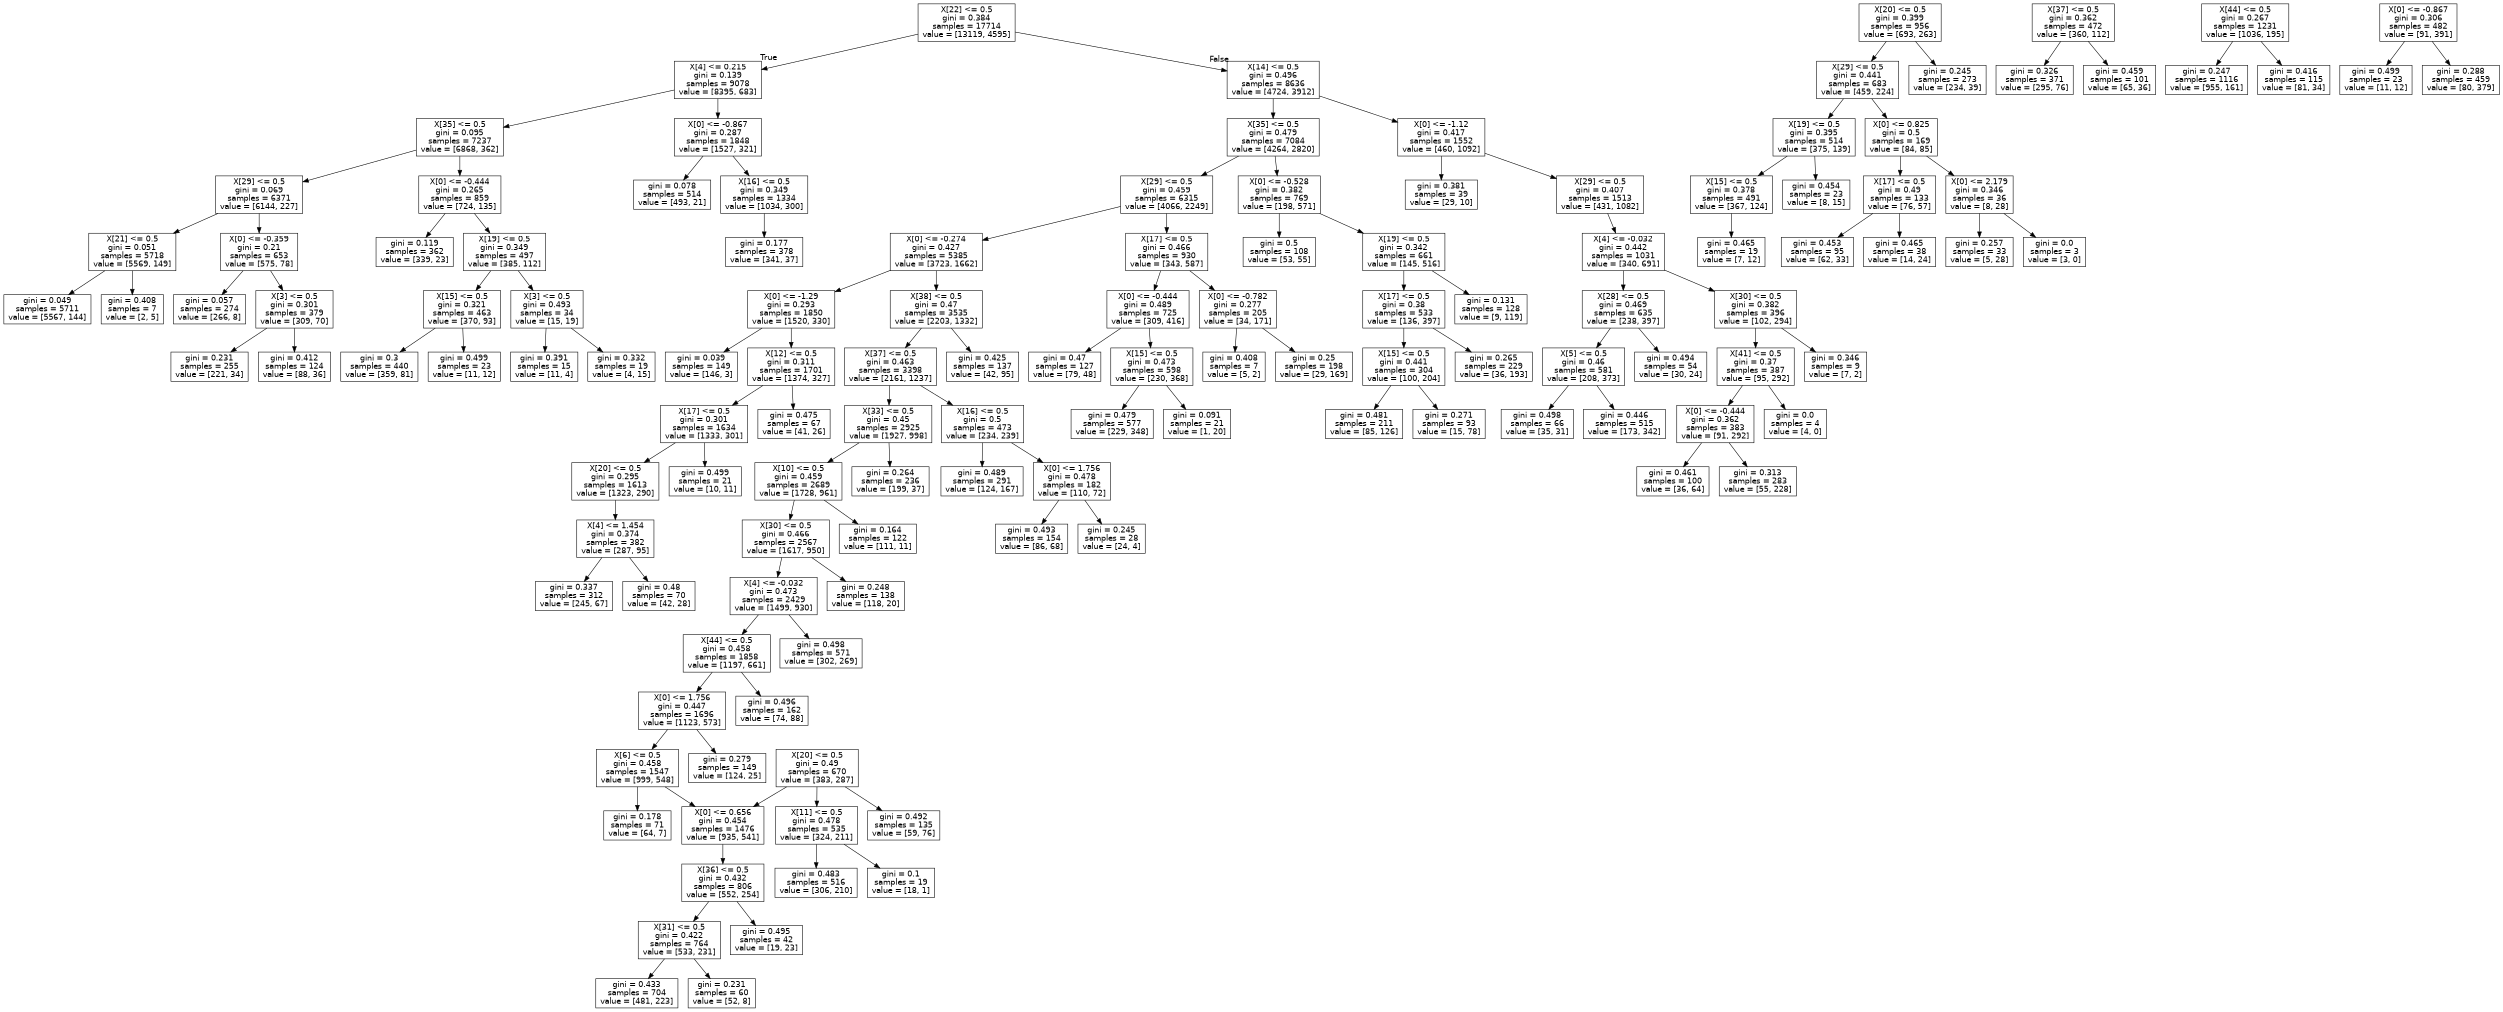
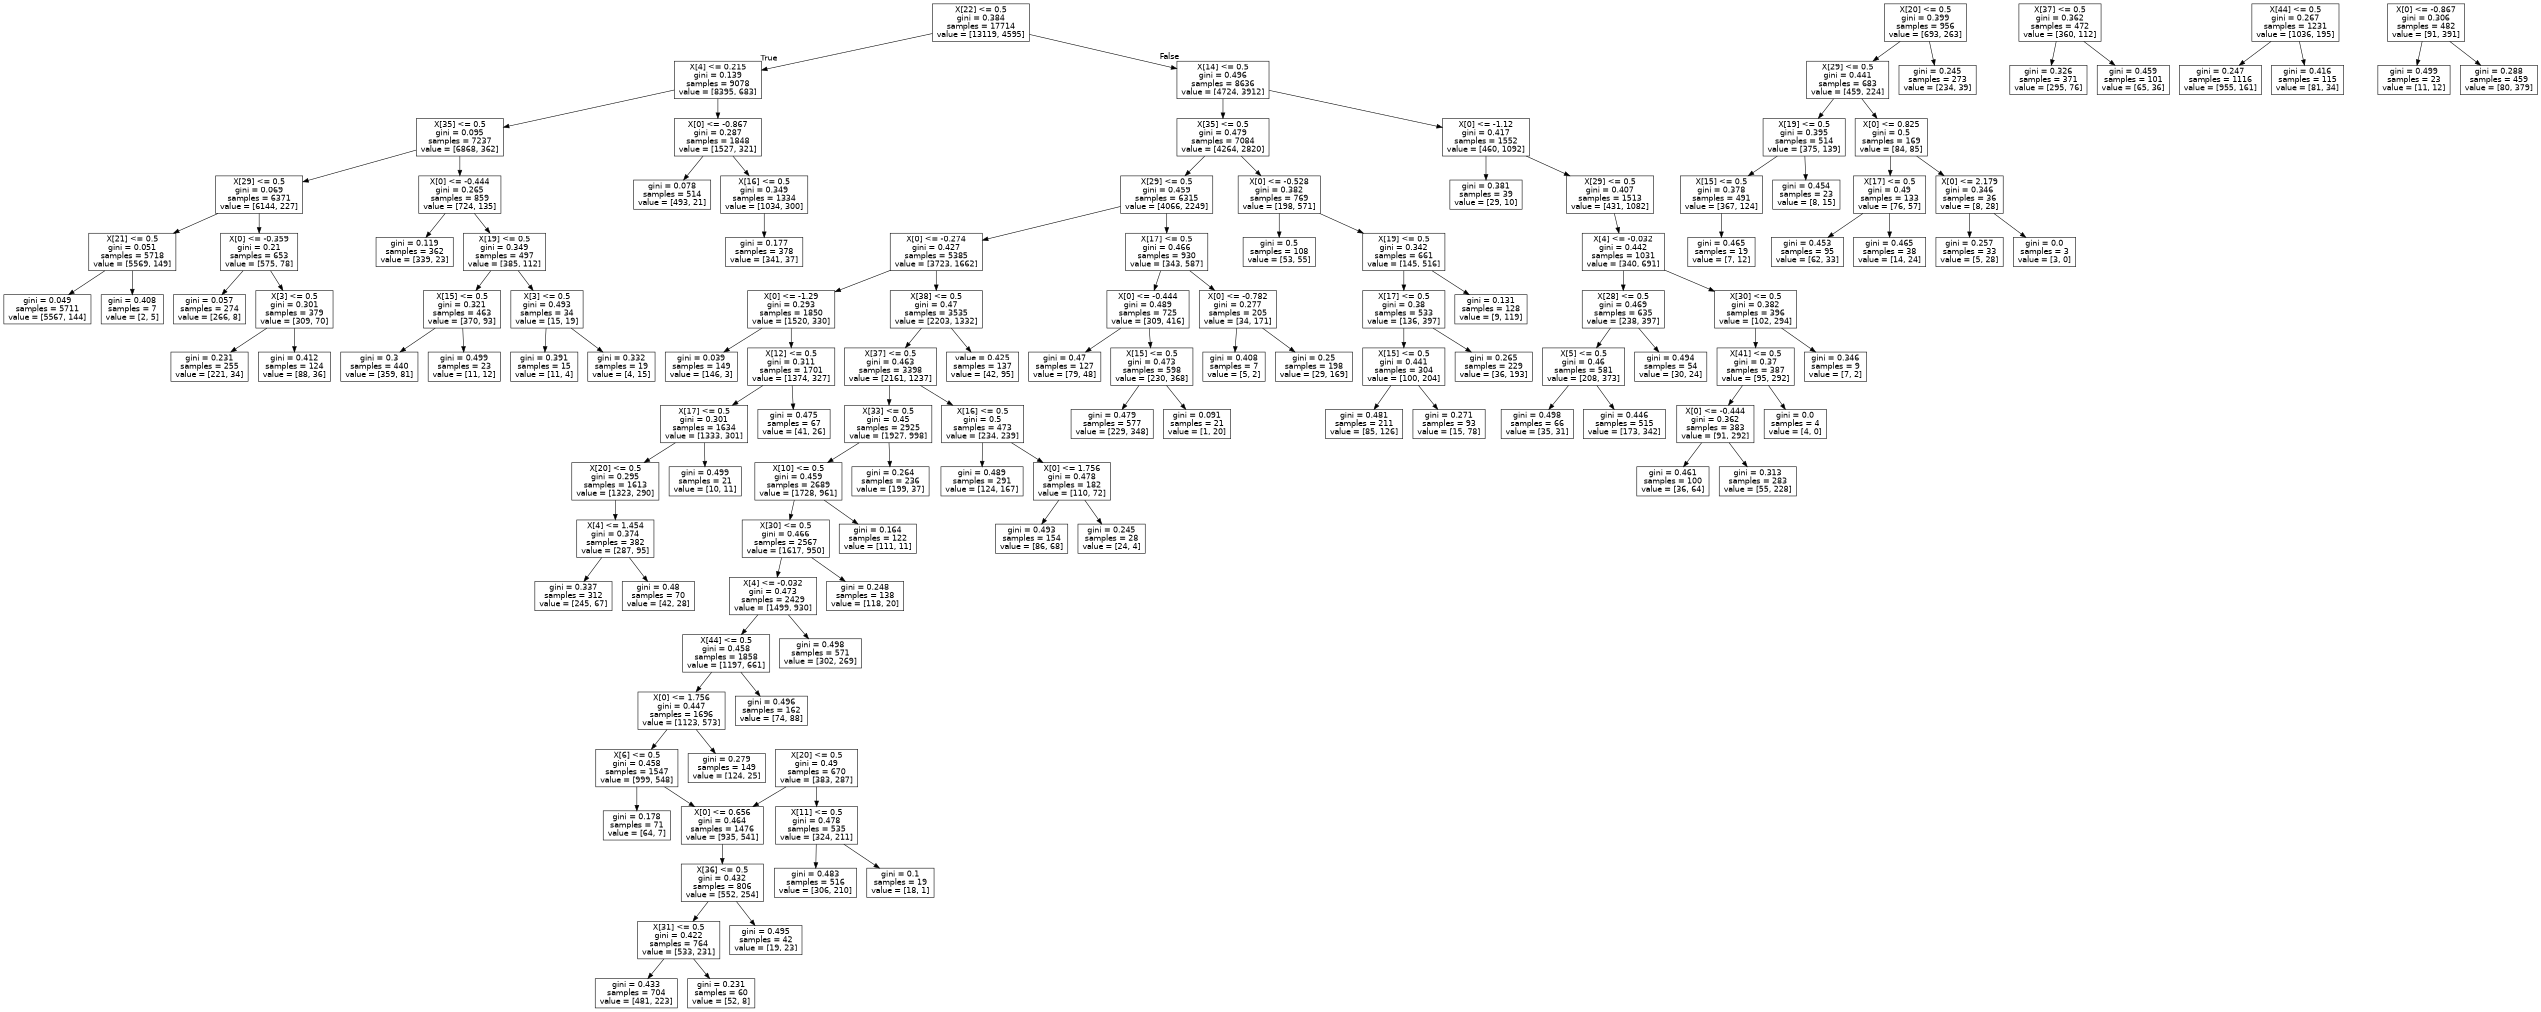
(983, 367) -> (983, 367)
(723, 825) -> (722, 825)
(904, 825) -> none
